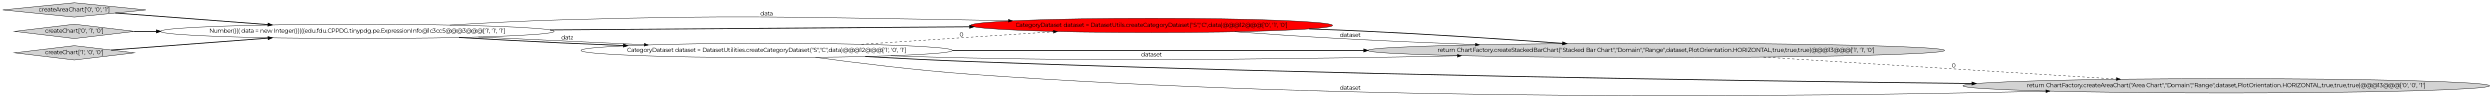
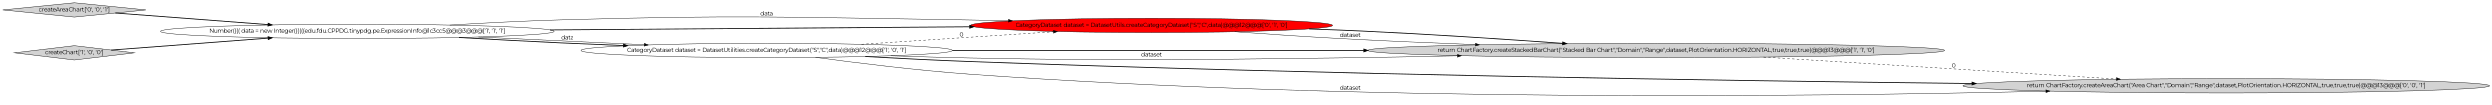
(74, 31) -> none
